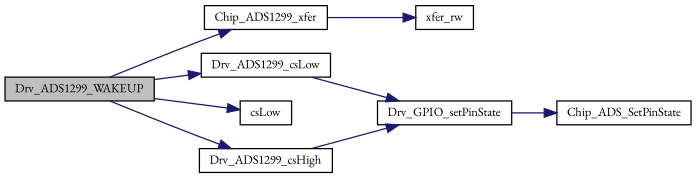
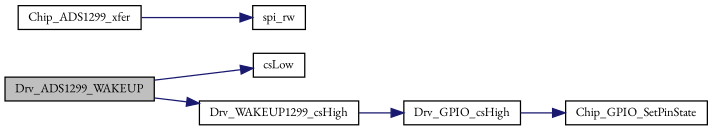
(445, 18) -> (279, 18)
(165, 55) -> none
(266, 65) -> none
(445, 113) -> (462, 113)
(624, 113) -> (636, 113)
(266, 161) -> (279, 113)
